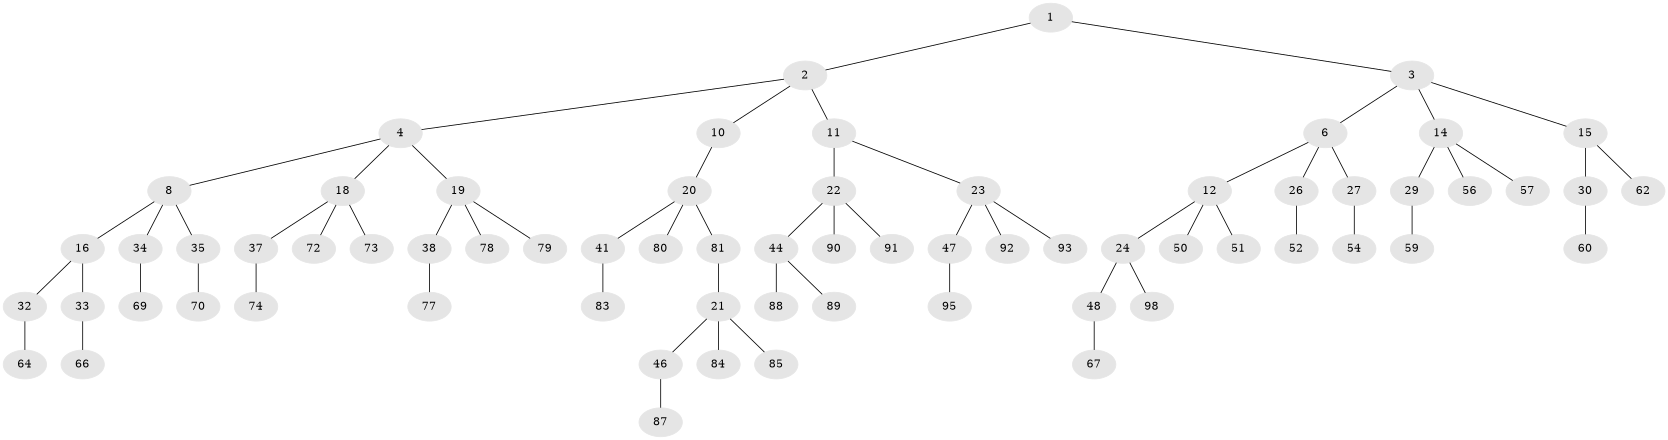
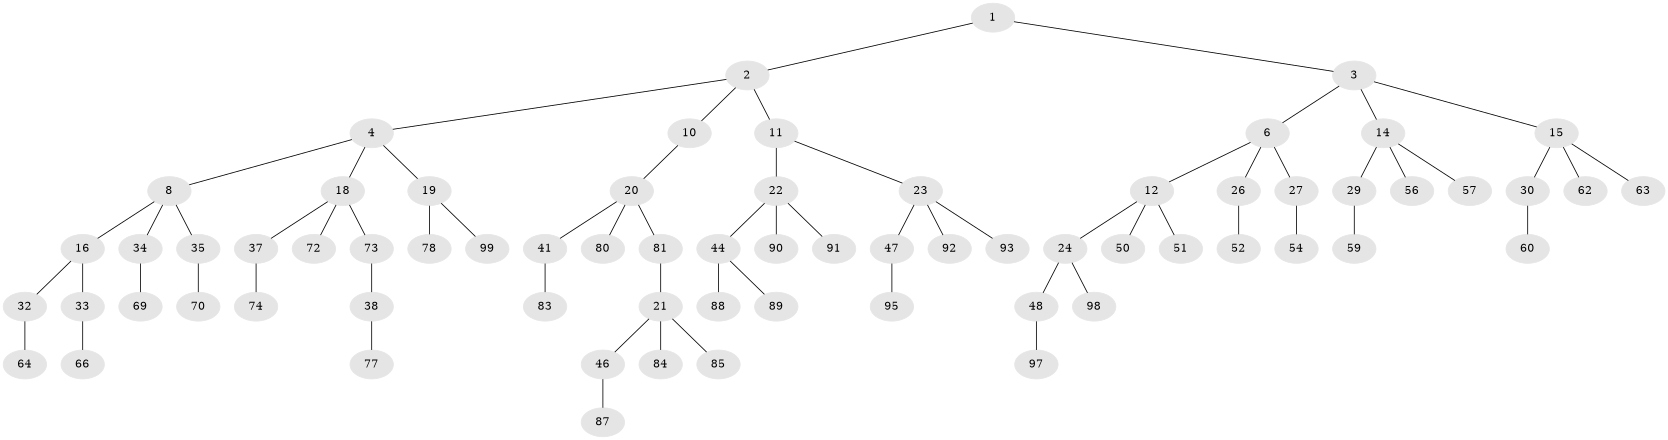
none -> (1643, 191)
(444, 220) -> (372, 278)
(545, 249) -> (487, 249)
(1094, 364) -> (1036, 364)
